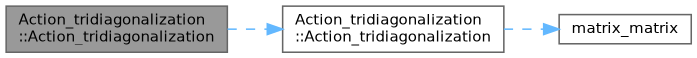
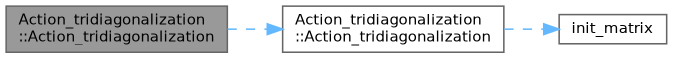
(625, 29) -> (613, 29)
